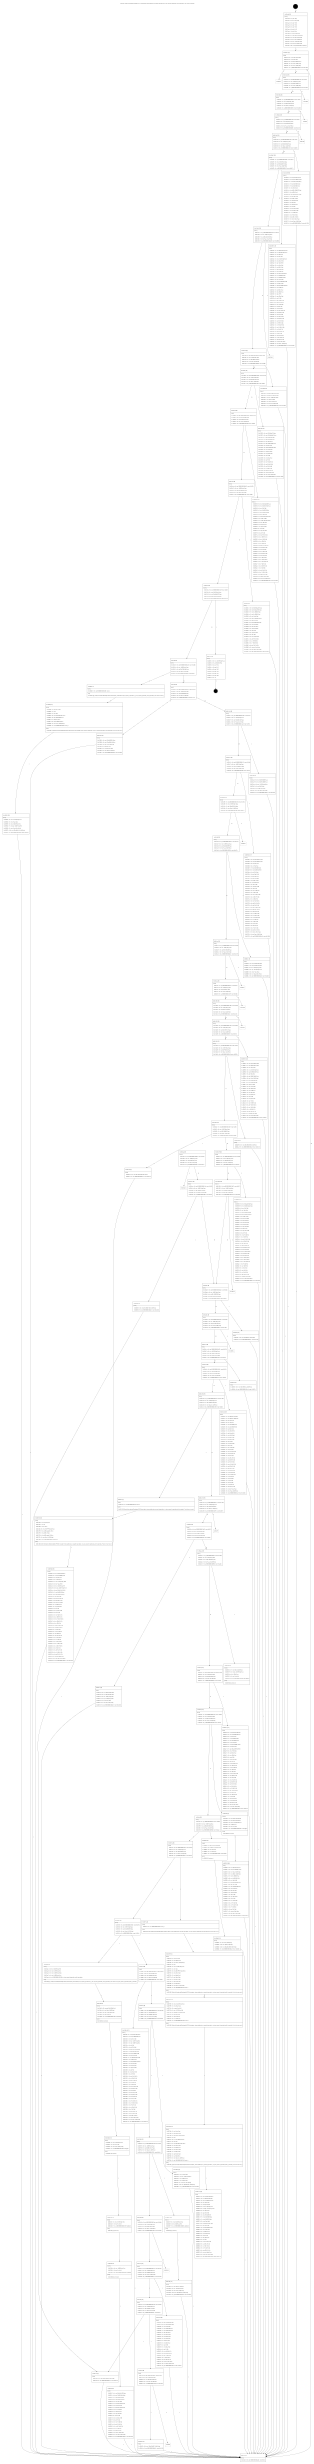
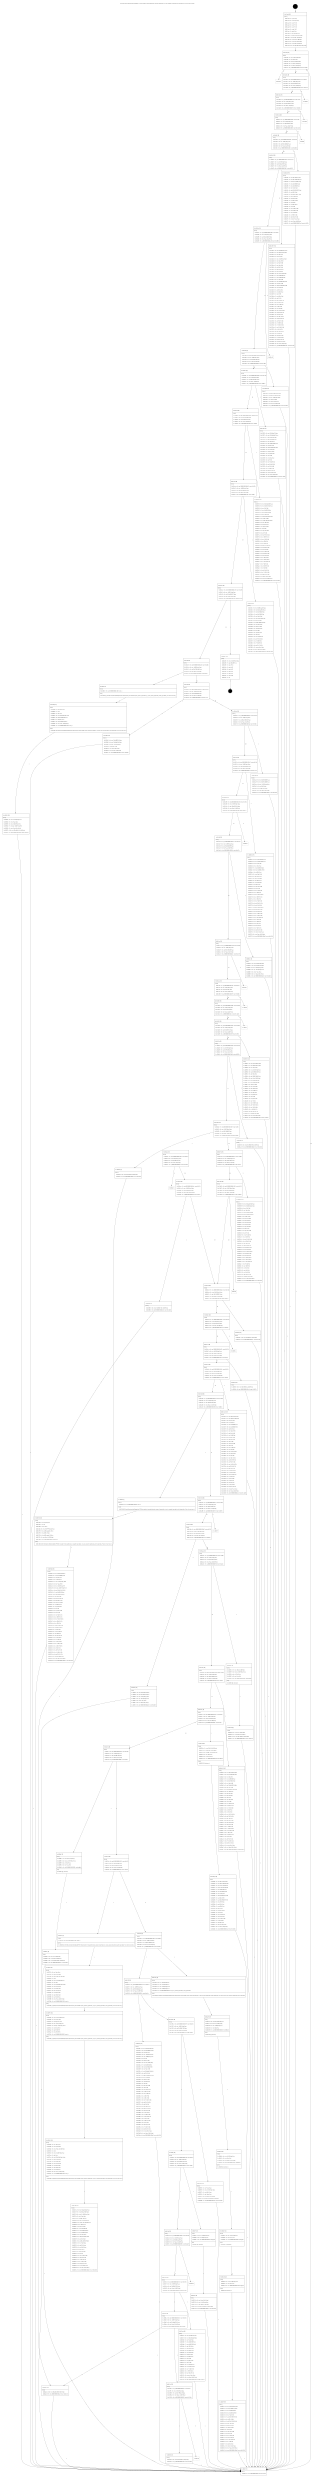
none -> (240, 1733)
